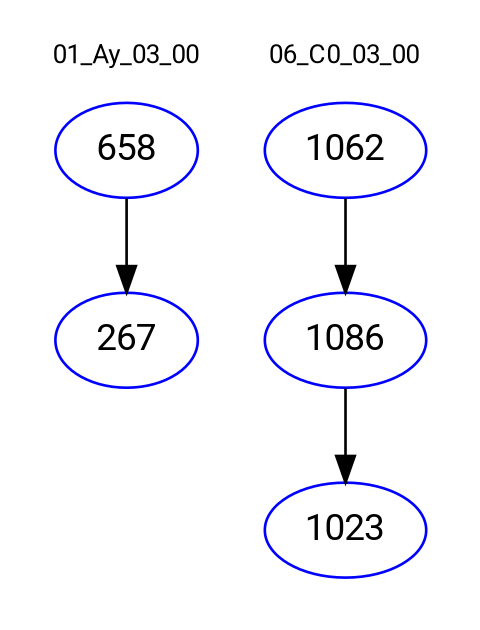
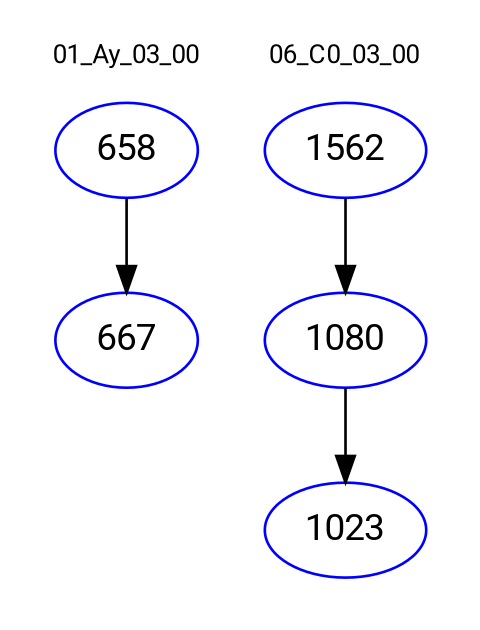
(346, 150) -> (346, 150)
(127, 340) -> (127, 340)
(346, 340) -> (346, 340)
